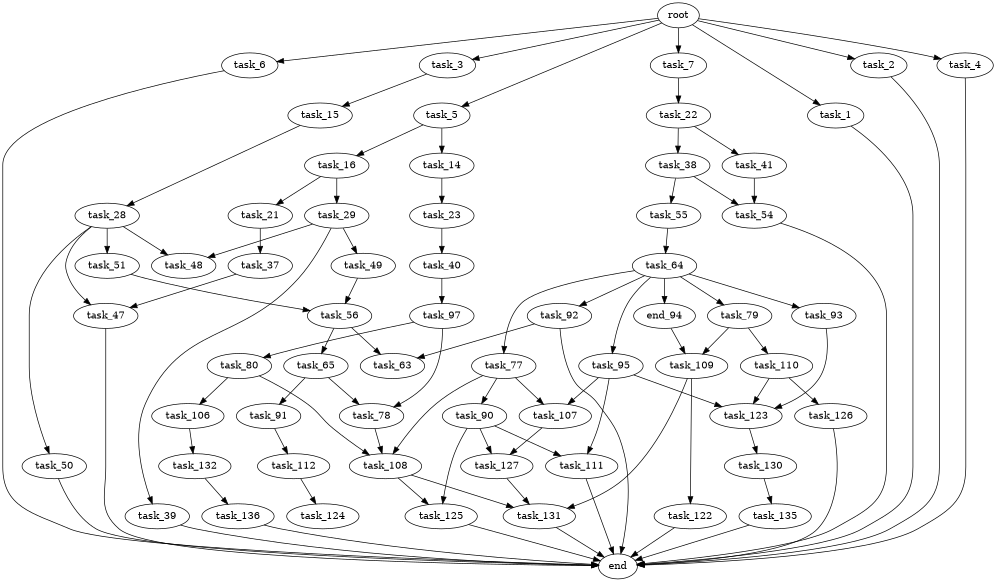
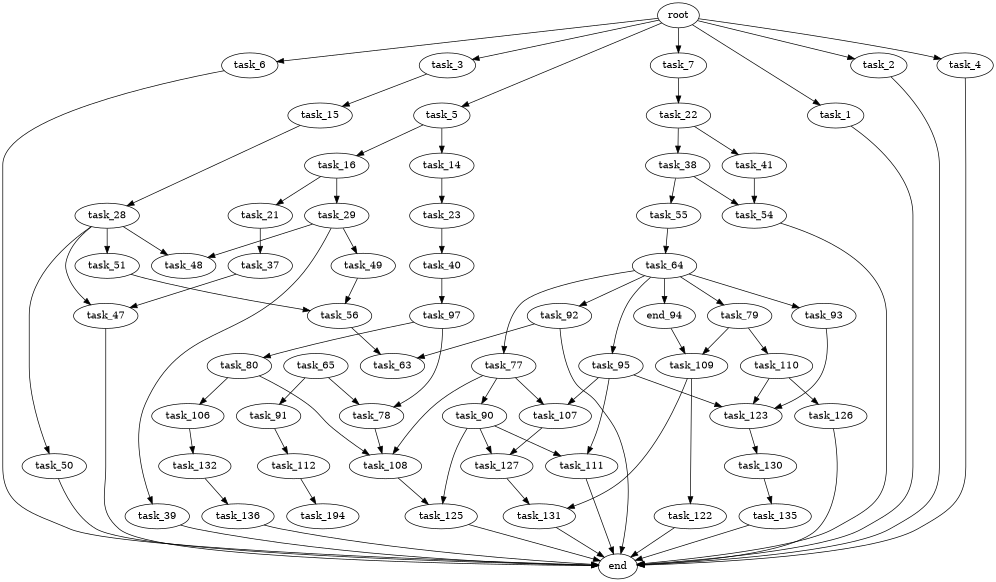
(330, 336) -> none
(459, 490) -> none
(323, 516) -> (323, 516)
